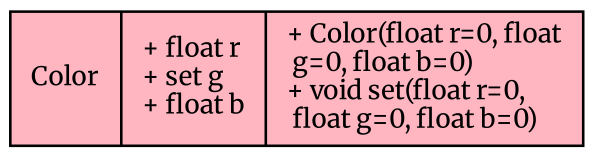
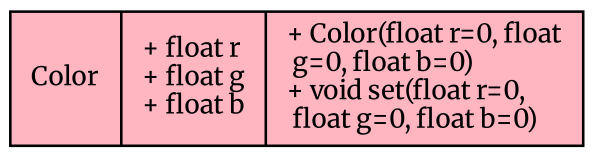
(183, 77) -> (194, 77)
